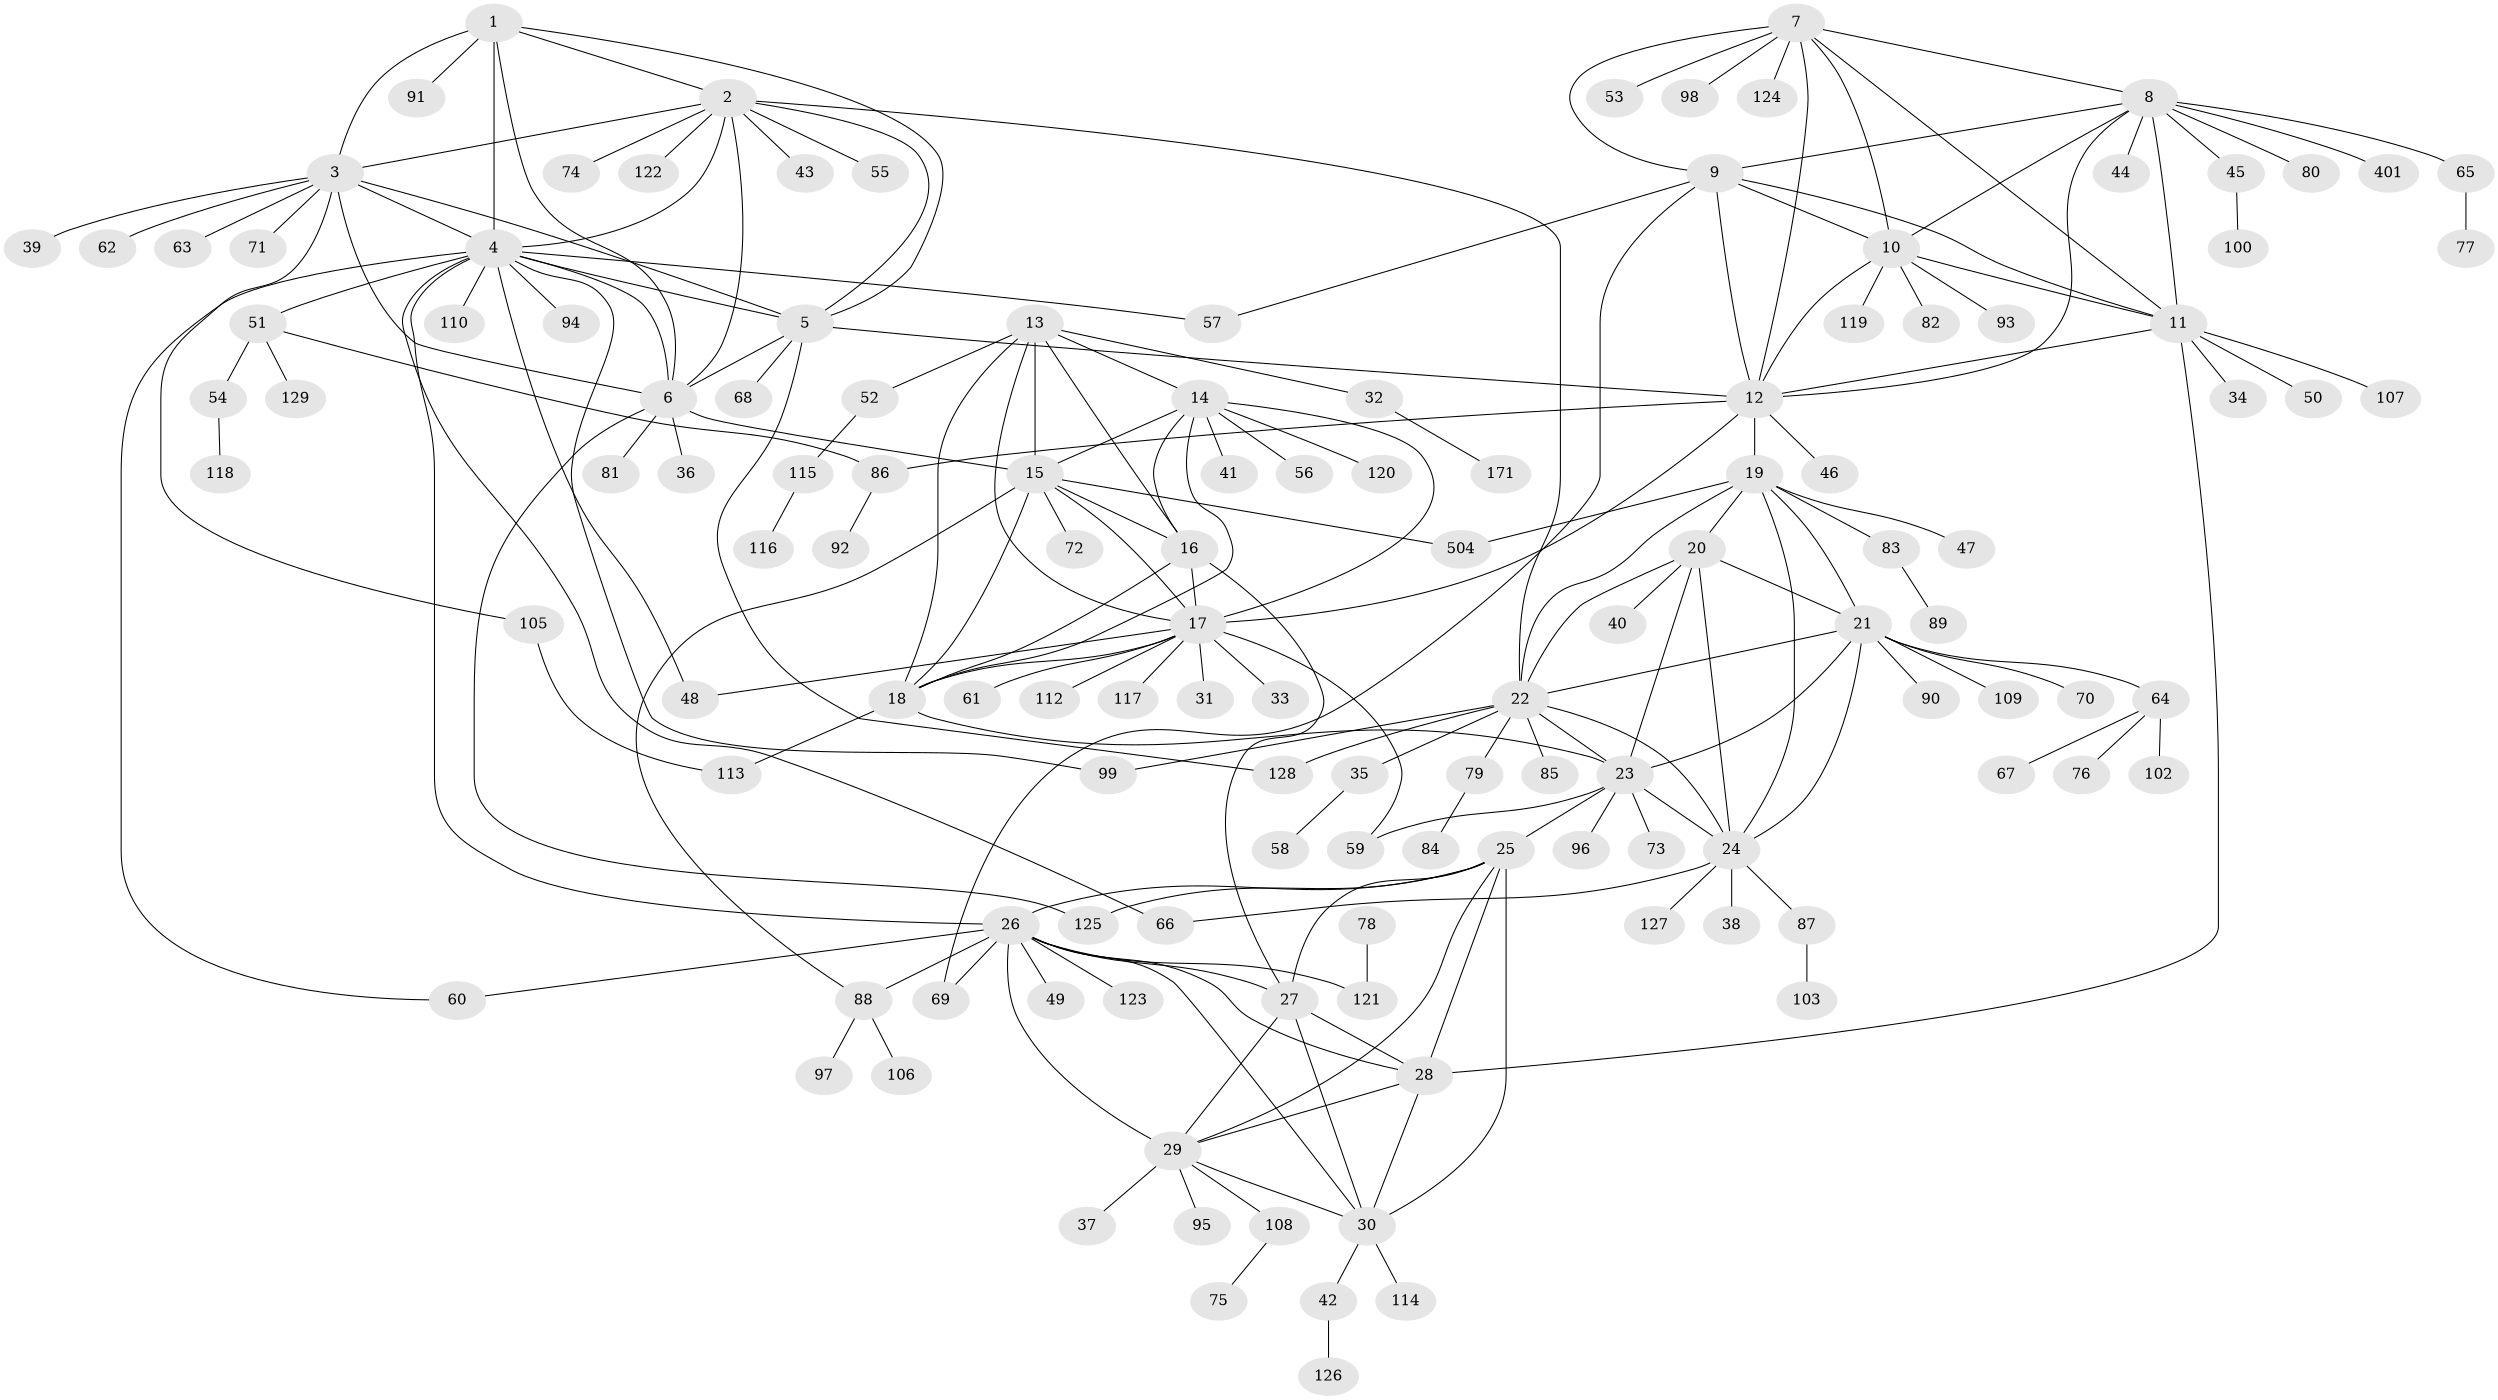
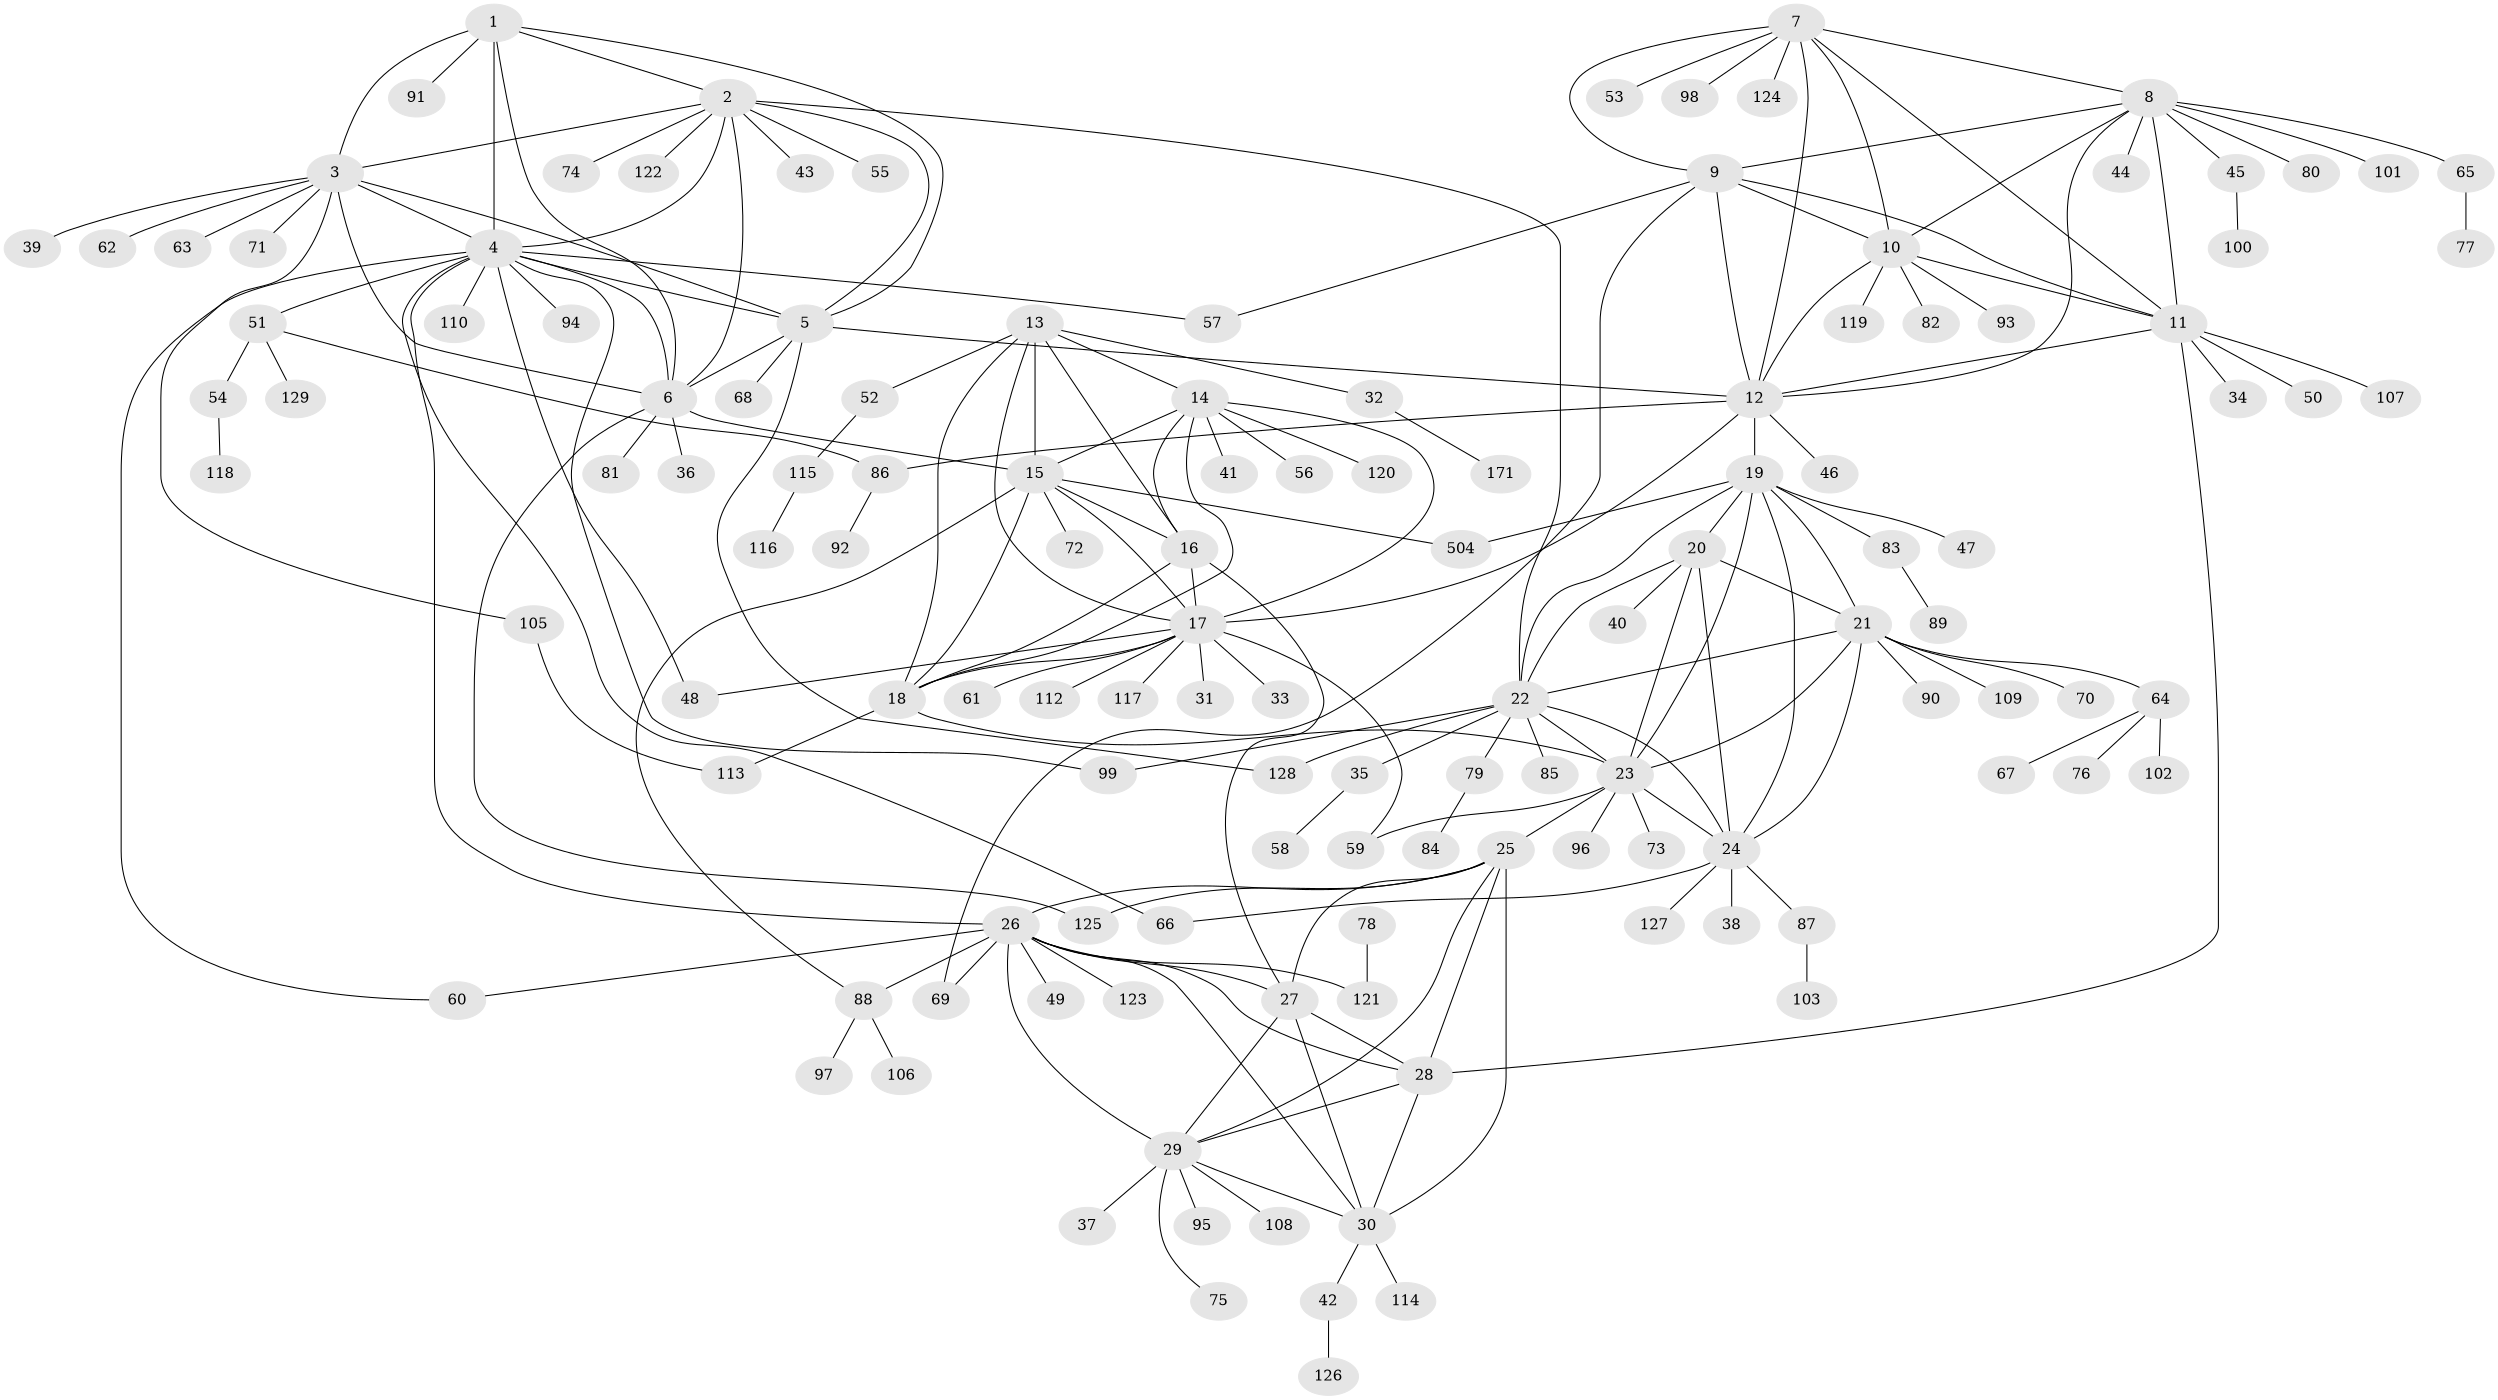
(2389, 173) -> (2389, 173)
none -> (1713, 626)
(1249, 1264) -> (1161, 1235)
